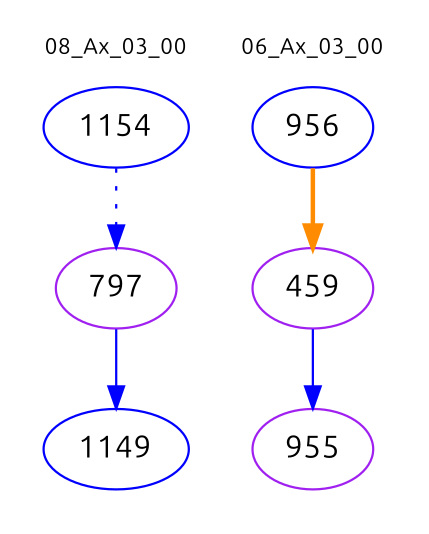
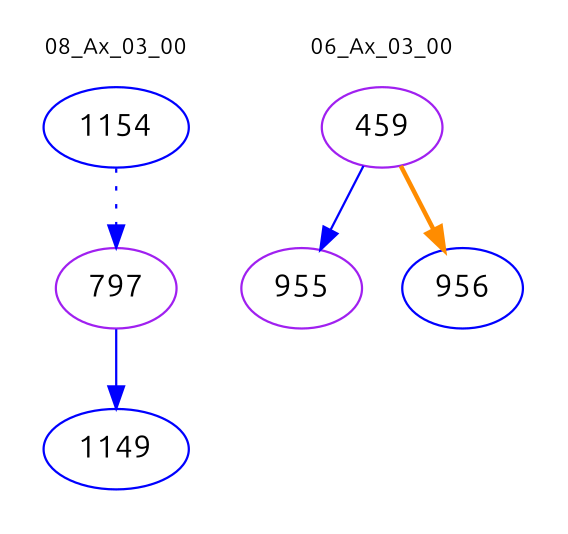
(313, 197) -> (417, 198)
